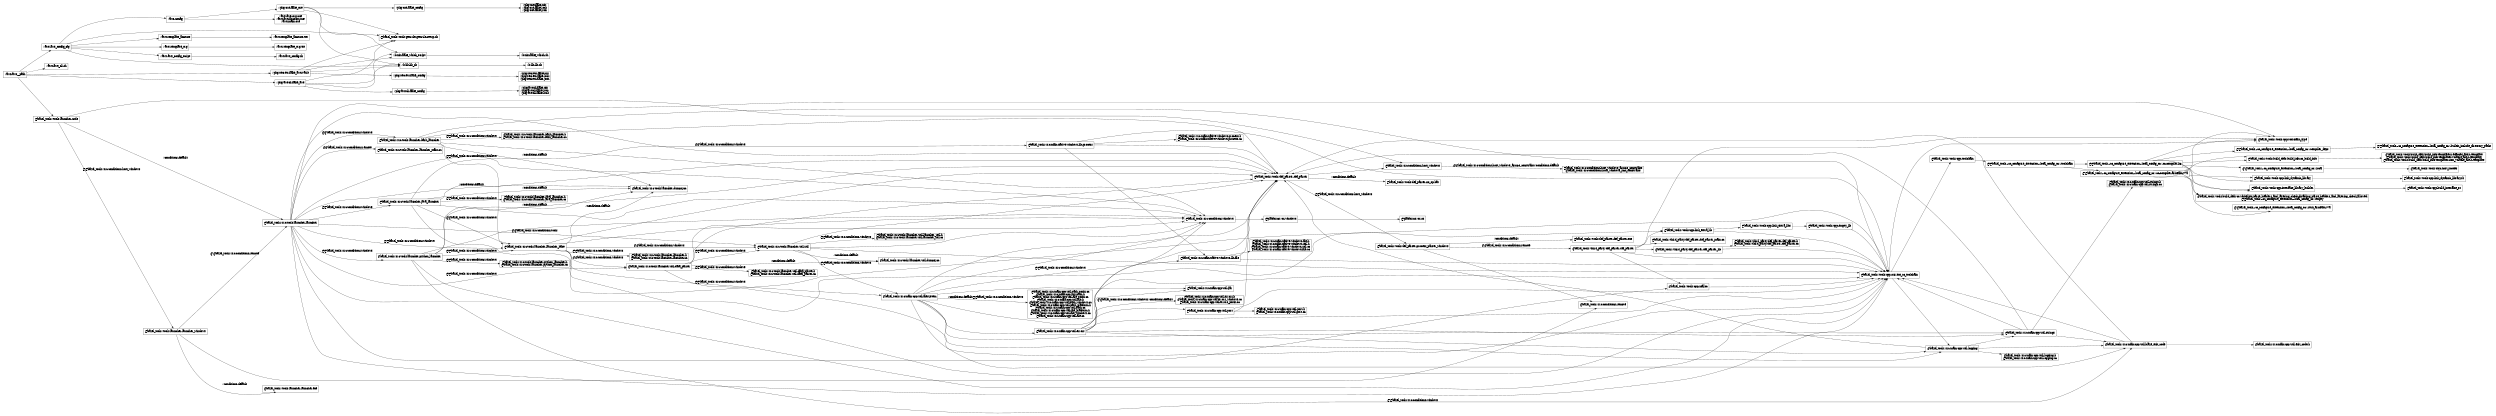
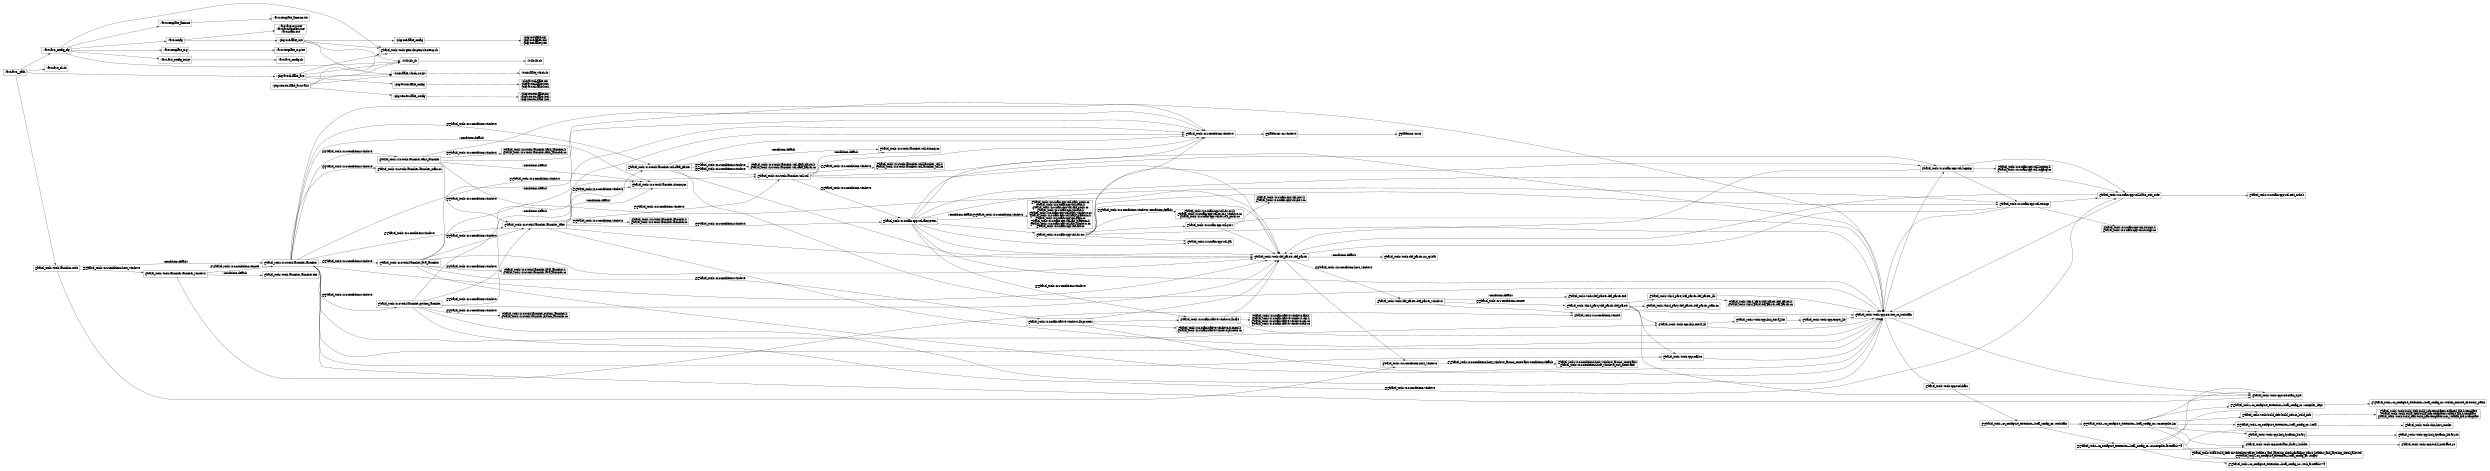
(148, 74) -> none
(347, 148) -> (347, 167)
(535, 231) -> (535, 179)
(1413, 247) -> (1410, 301)
